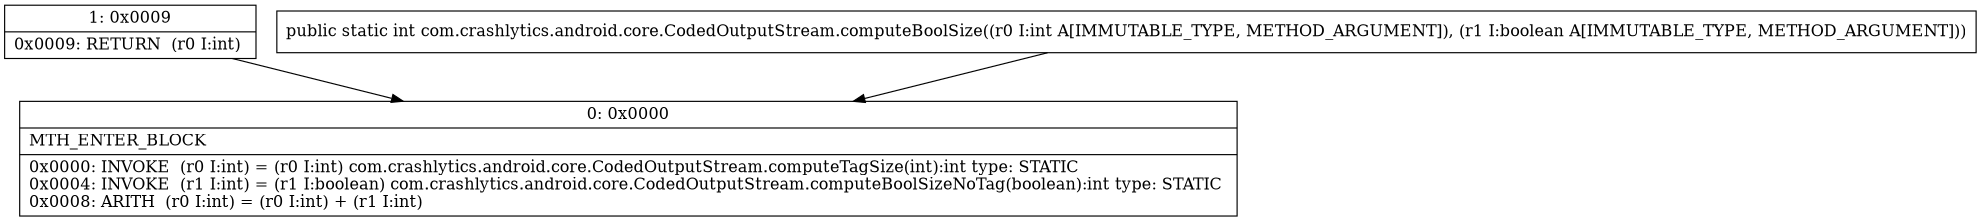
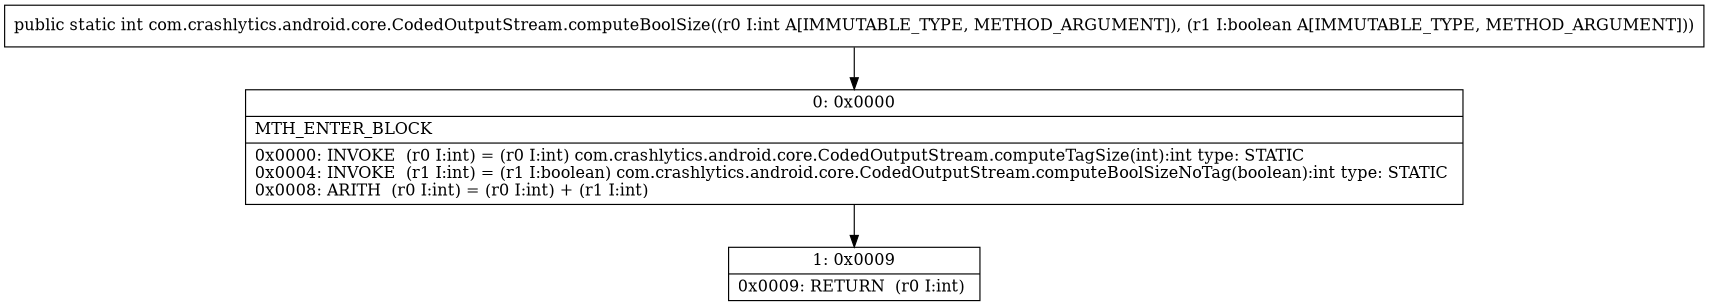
(312, 78) -> (854, 220)
